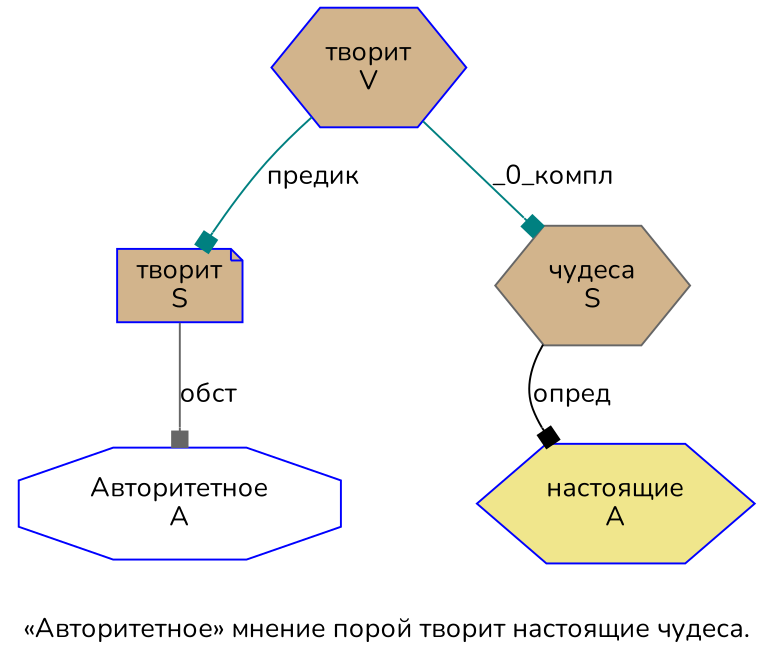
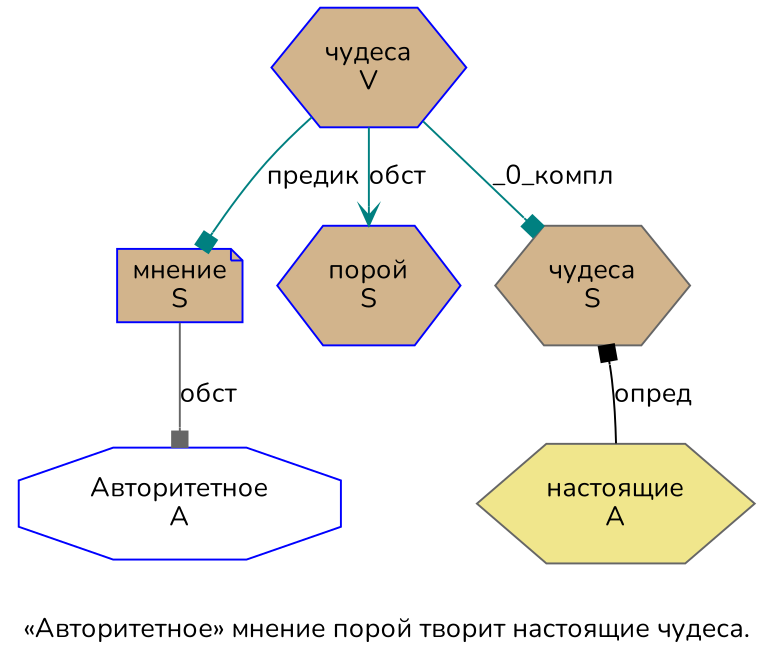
(369, 68) -> (369, 68)
(180, 286) -> (180, 286)
none -> (369, 286)
(529, 386) -> (614, 404)
(616, 504) -> (616, 504)
